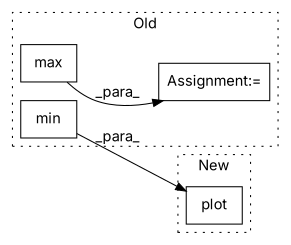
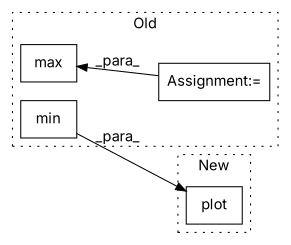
(107, 104) -> (123, 72)
